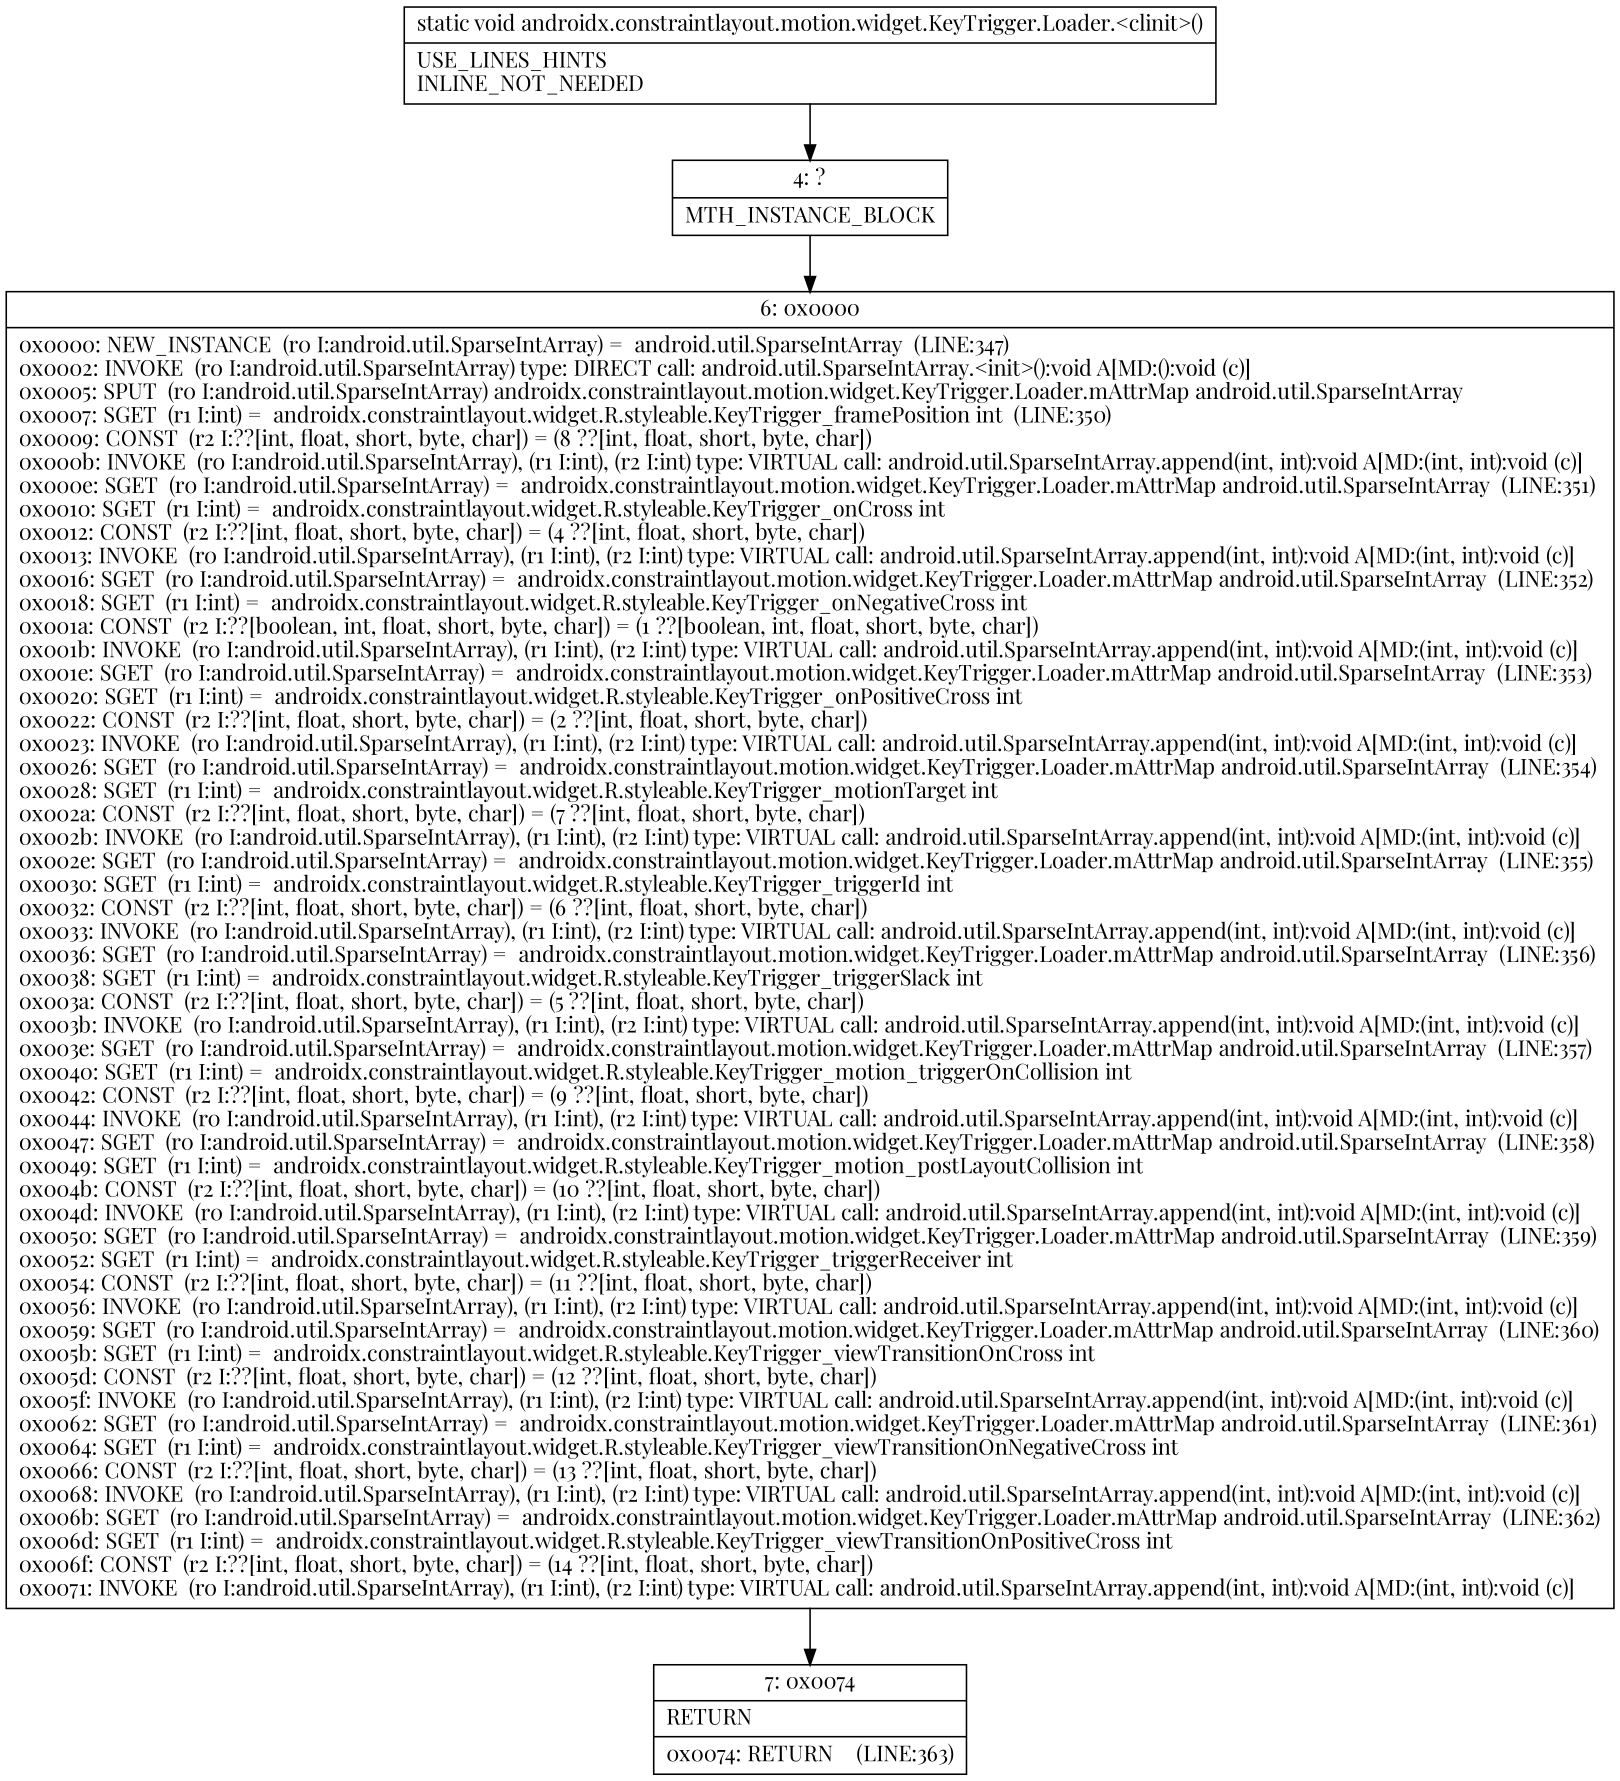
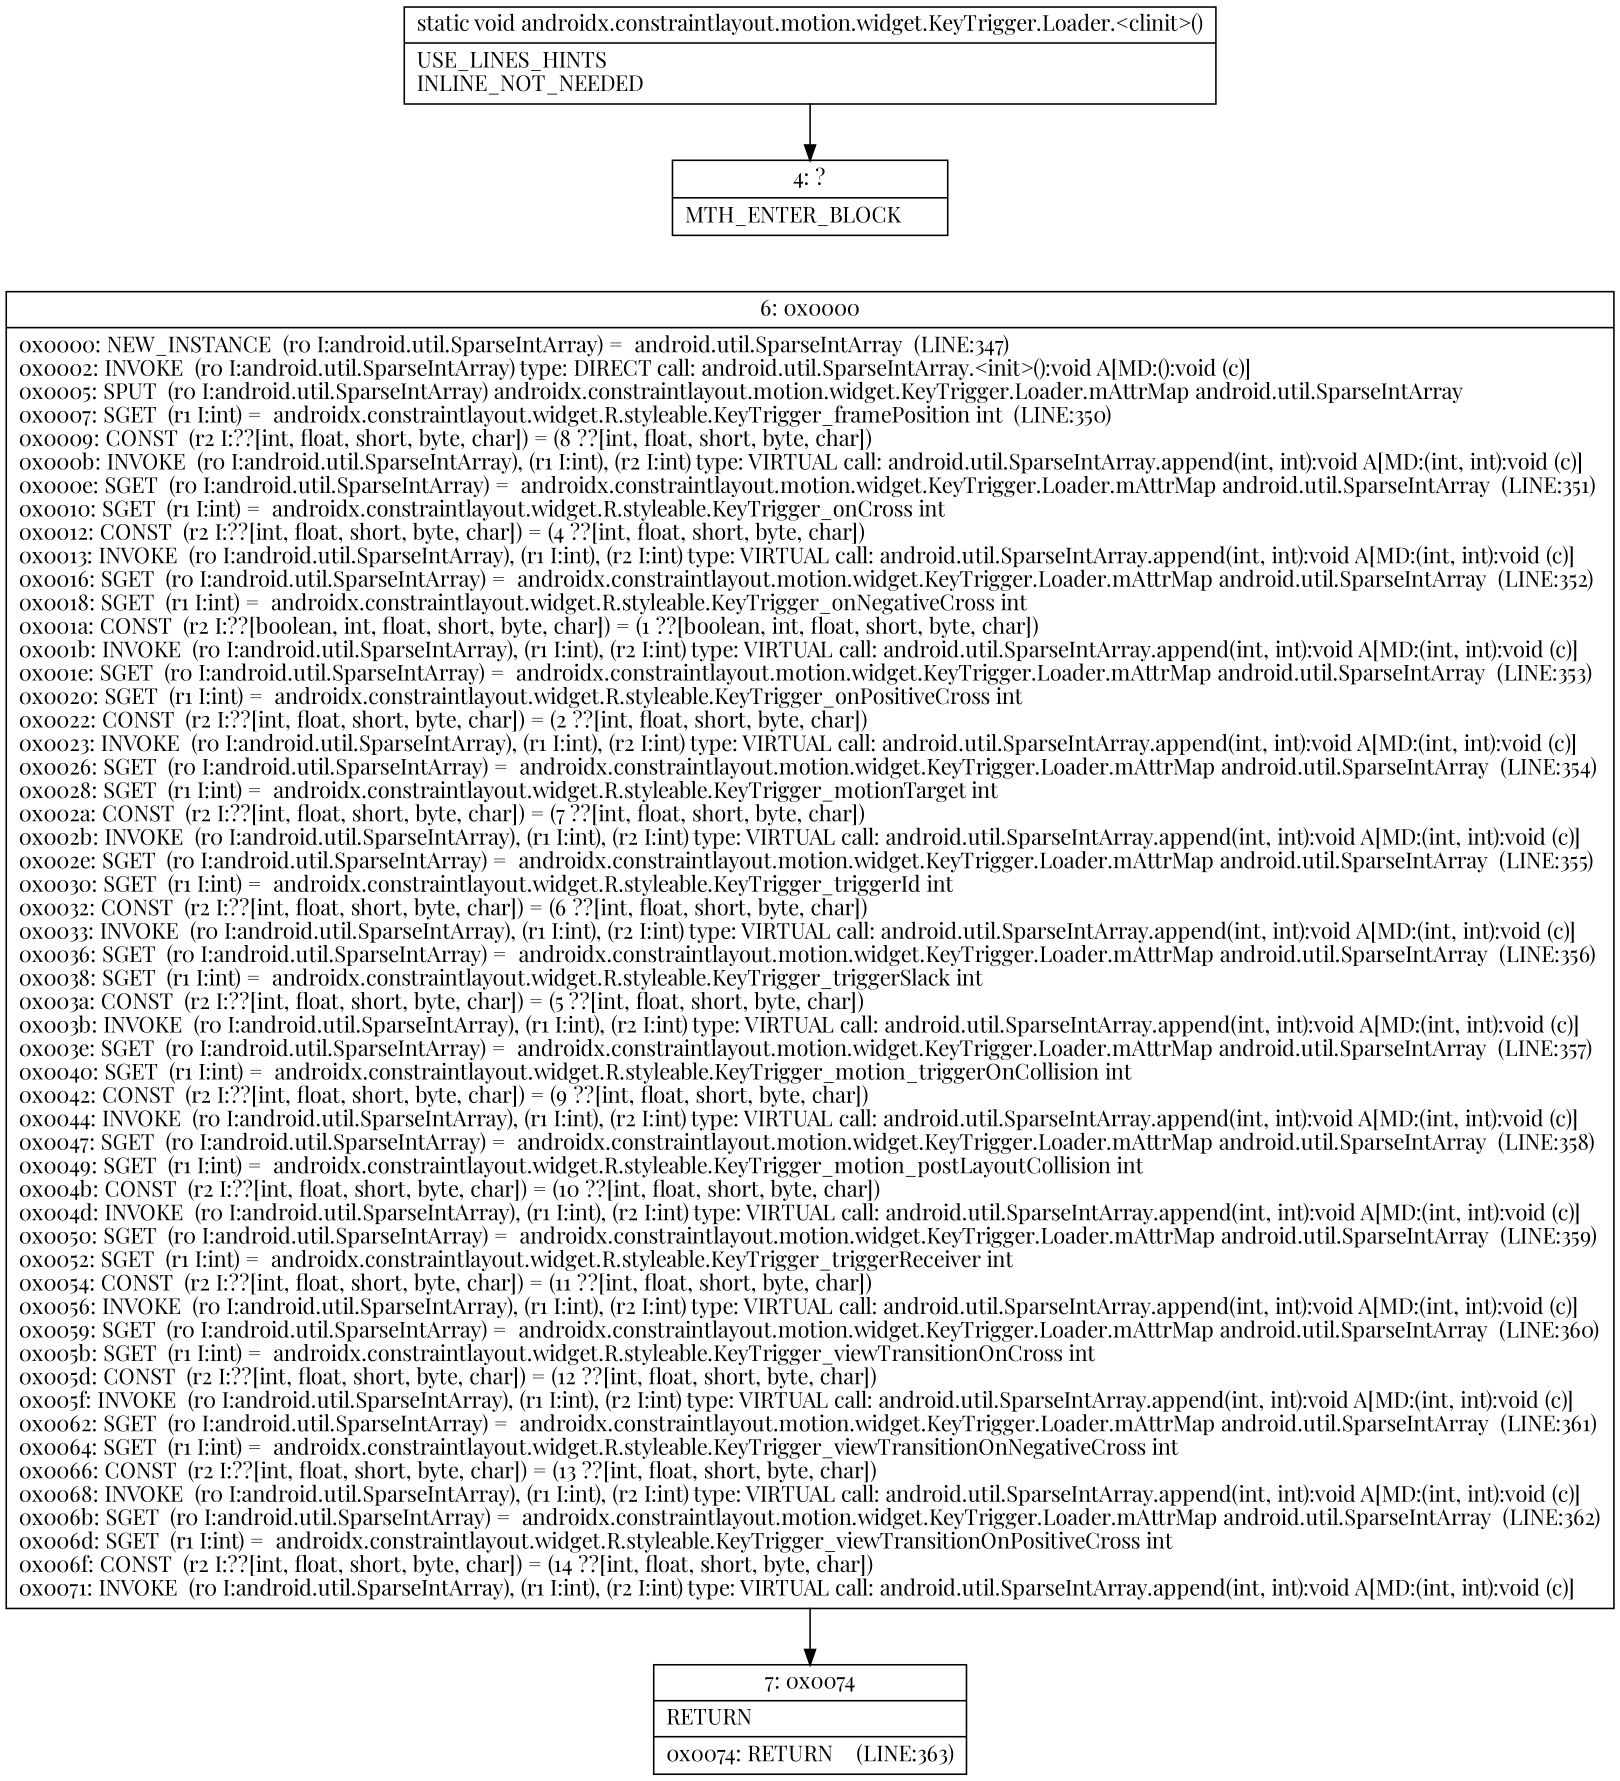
(810, 216) -> (794, 216)
(810, 256) -> none
